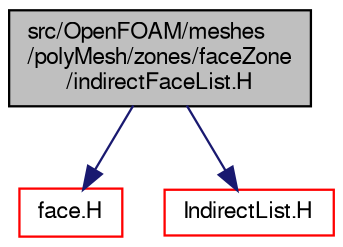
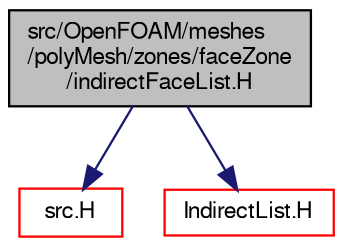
(71, 213) -> (71, 213)
